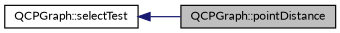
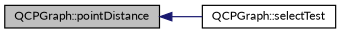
(166, 17) -> (187, 17)
